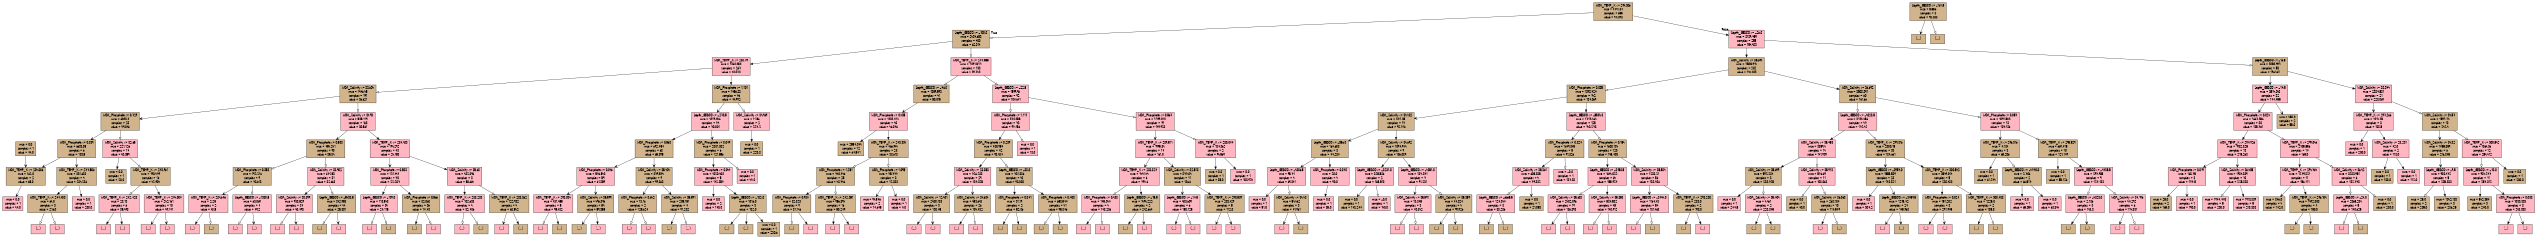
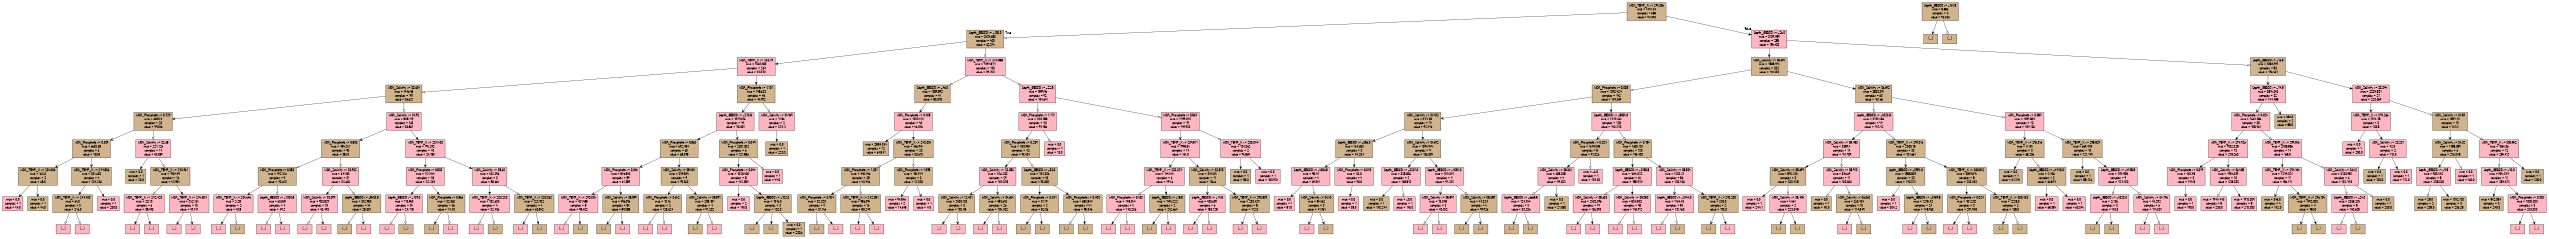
(26, 160) -> (38, 190)
(2387, 162) -> (2381, 162)
(1566, 176) -> (1591, 176)
none -> (2466, 176)
(1729, 204) -> (1754, 204)
(2161, 204) -> none
